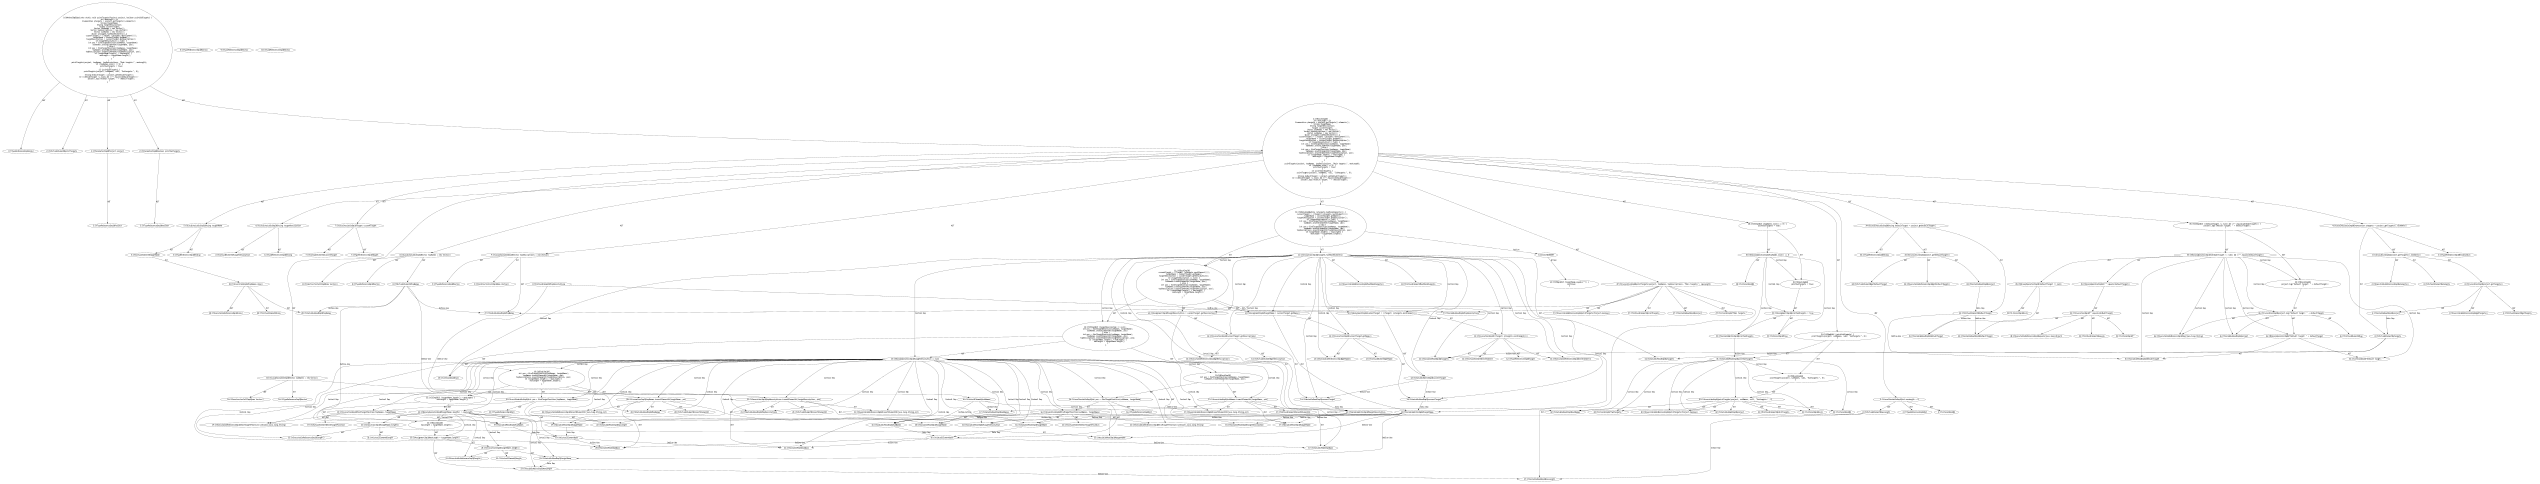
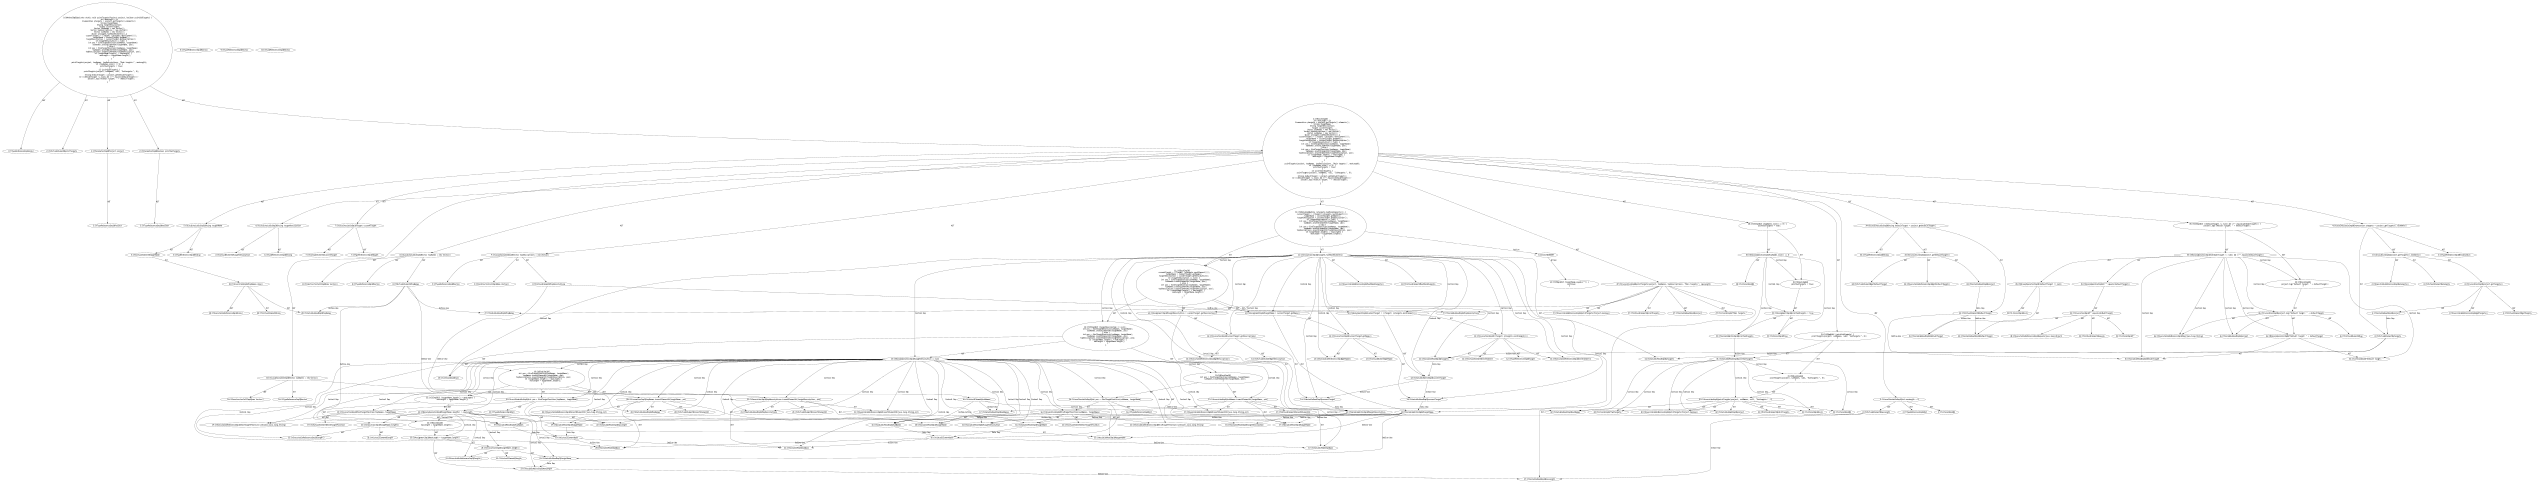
(521, 287) -> (534, 269)
none -> (1431, 368)
